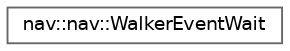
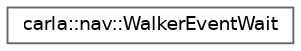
(145, 25) -> (150, 25)
